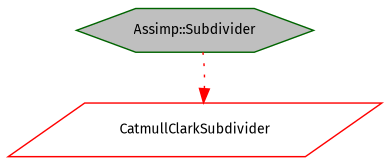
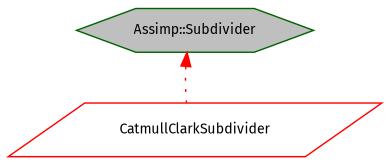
(204, 70) -> (186, 85)
